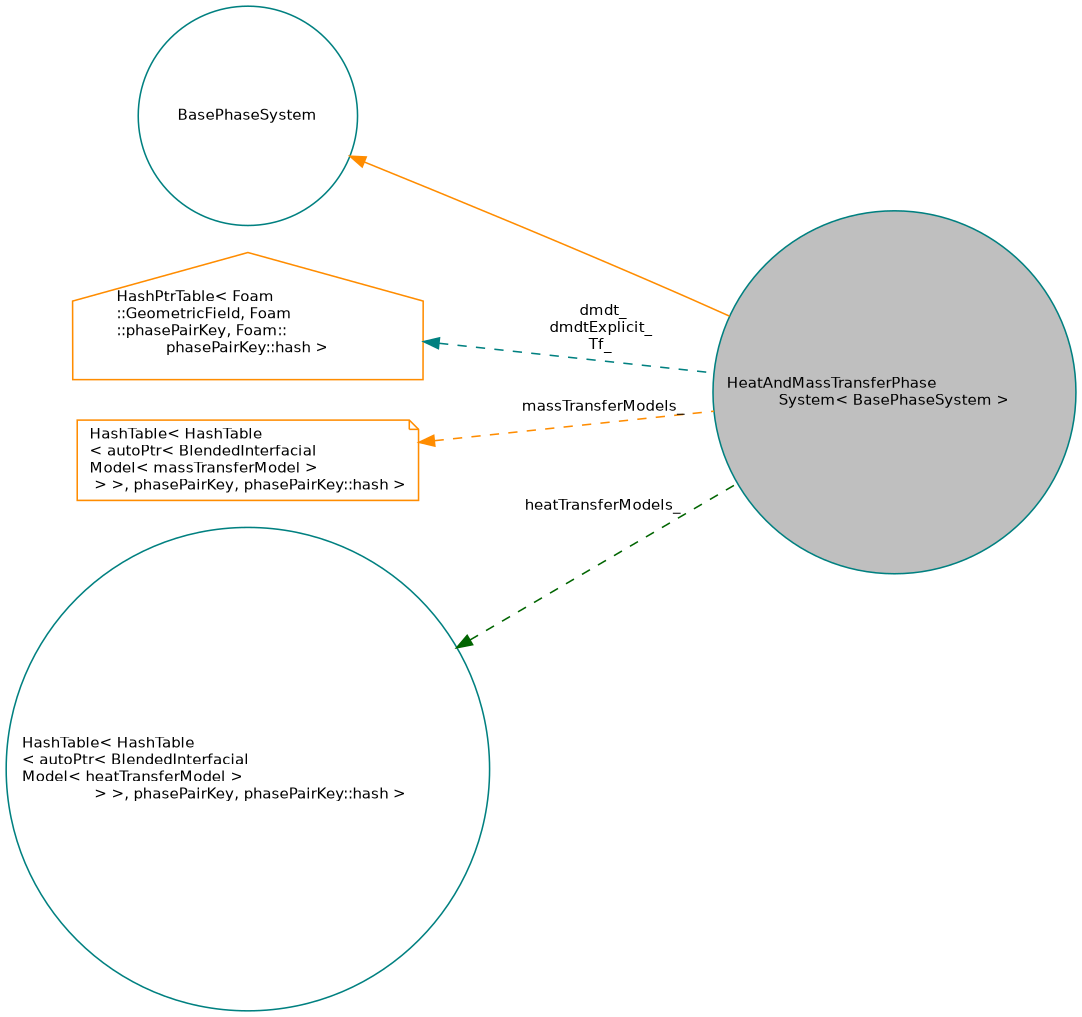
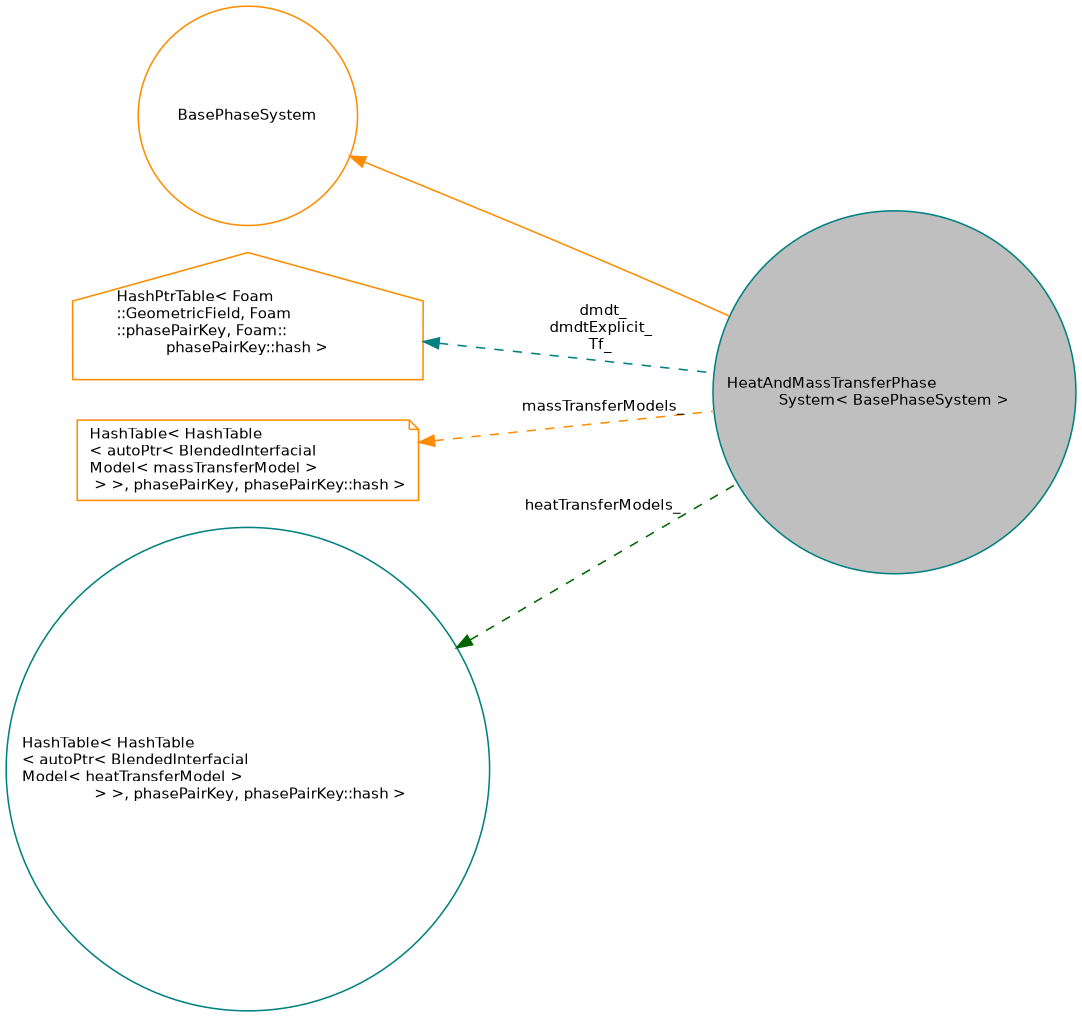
(248, 116) -> (248, 116)
